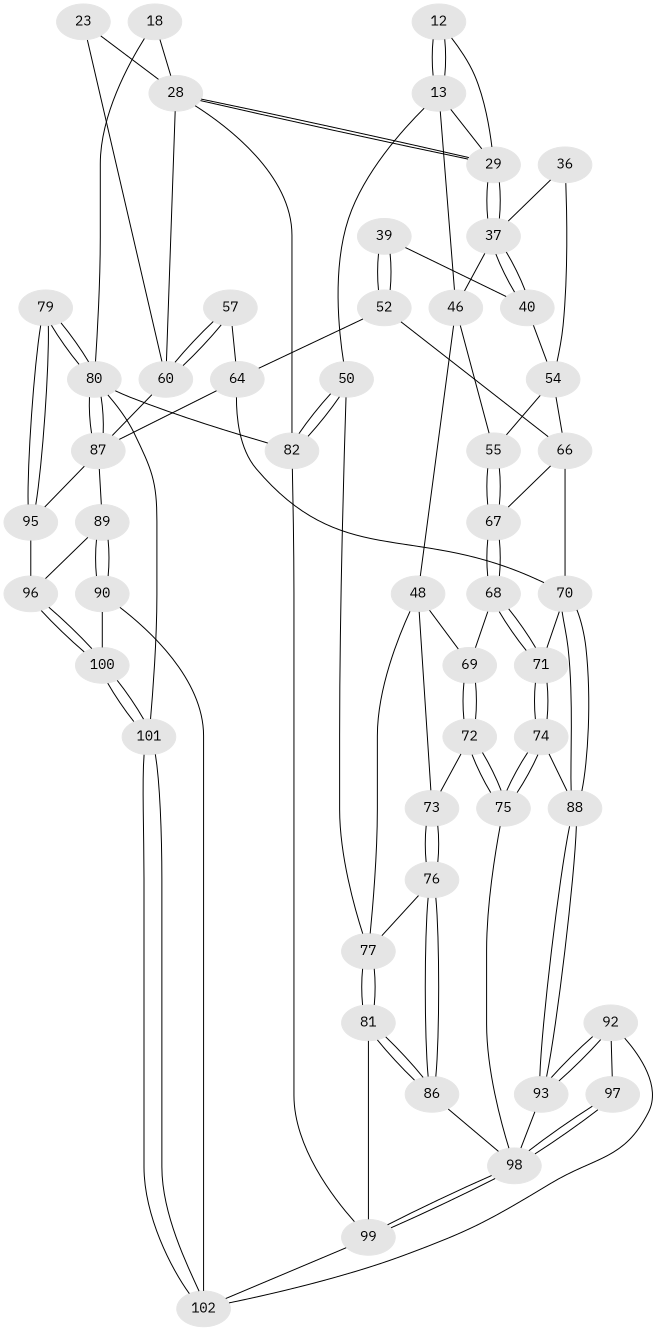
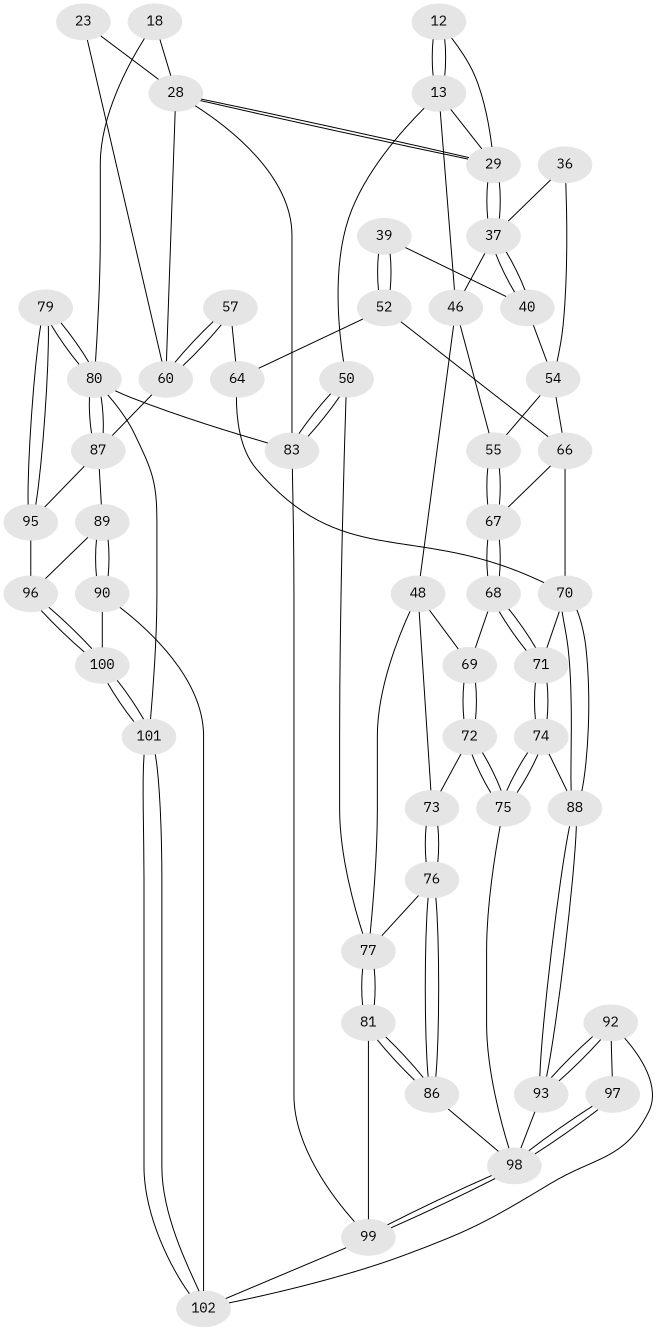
(163, 417) -> none
(292, 451) -> (292, 451)
